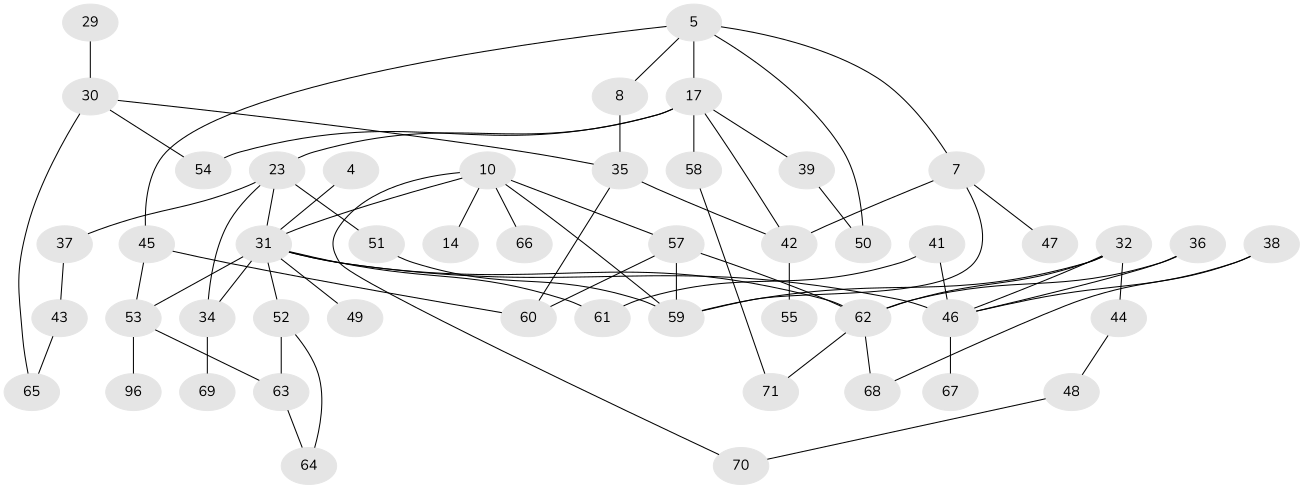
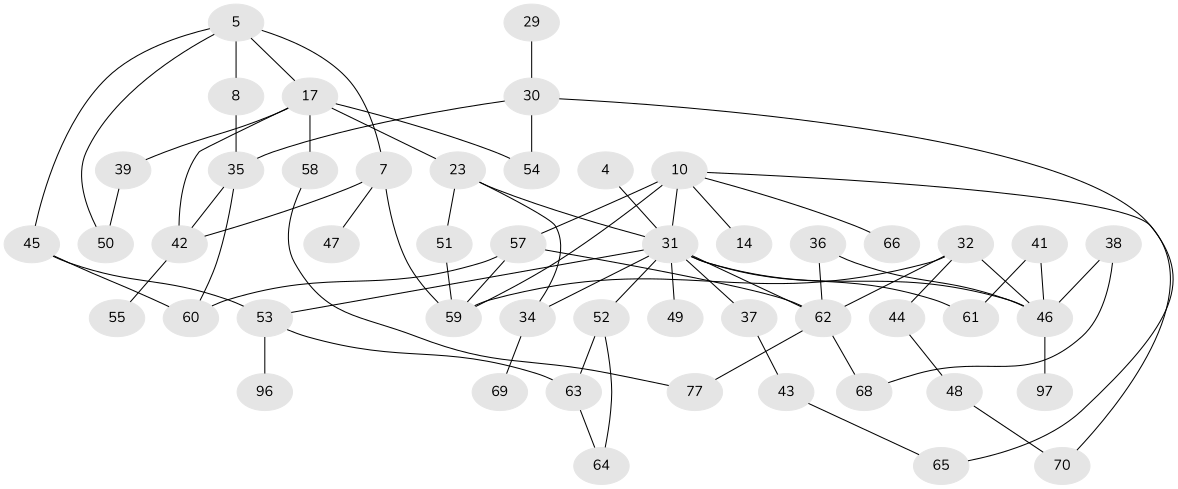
(172, 209) -> (719, 290)
(771, 392) -> (695, 392)
(950, 392) -> (1045, 392)
